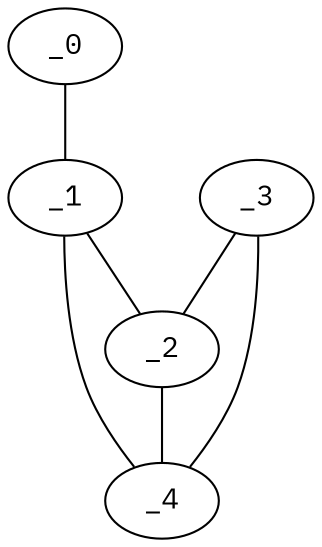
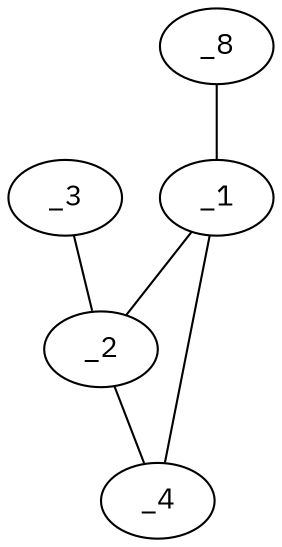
(65, 46) -> (217, 46)
(246, 359) -> none
